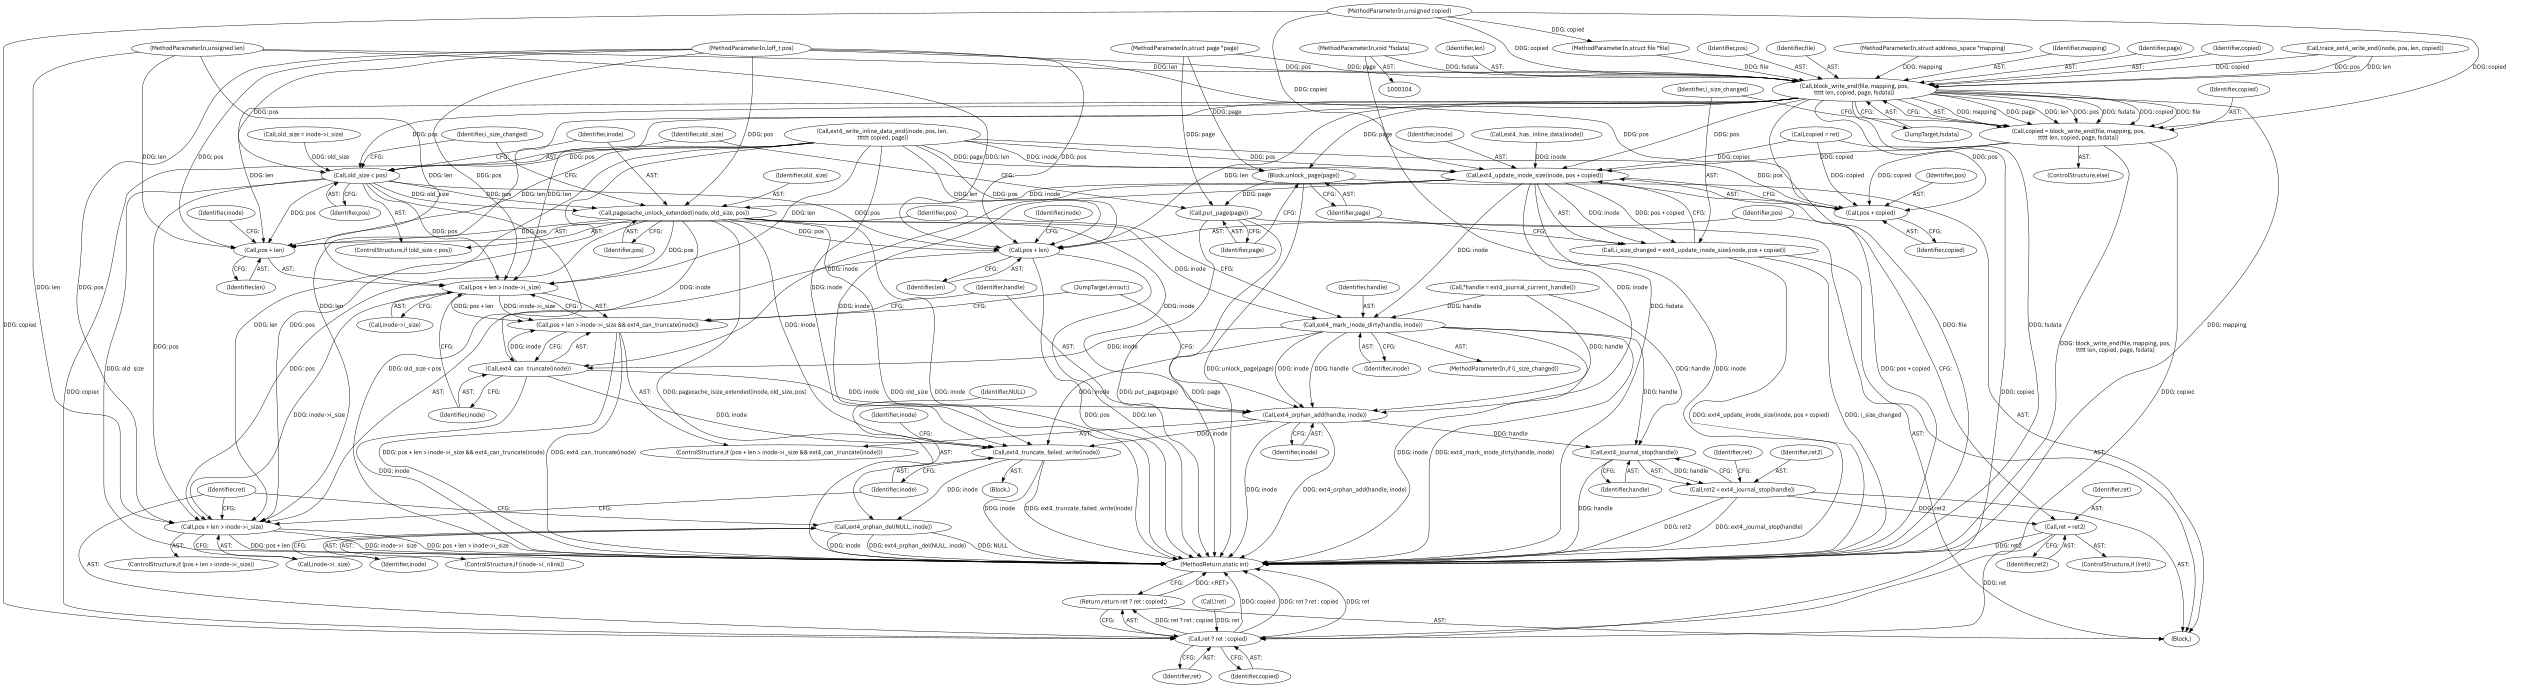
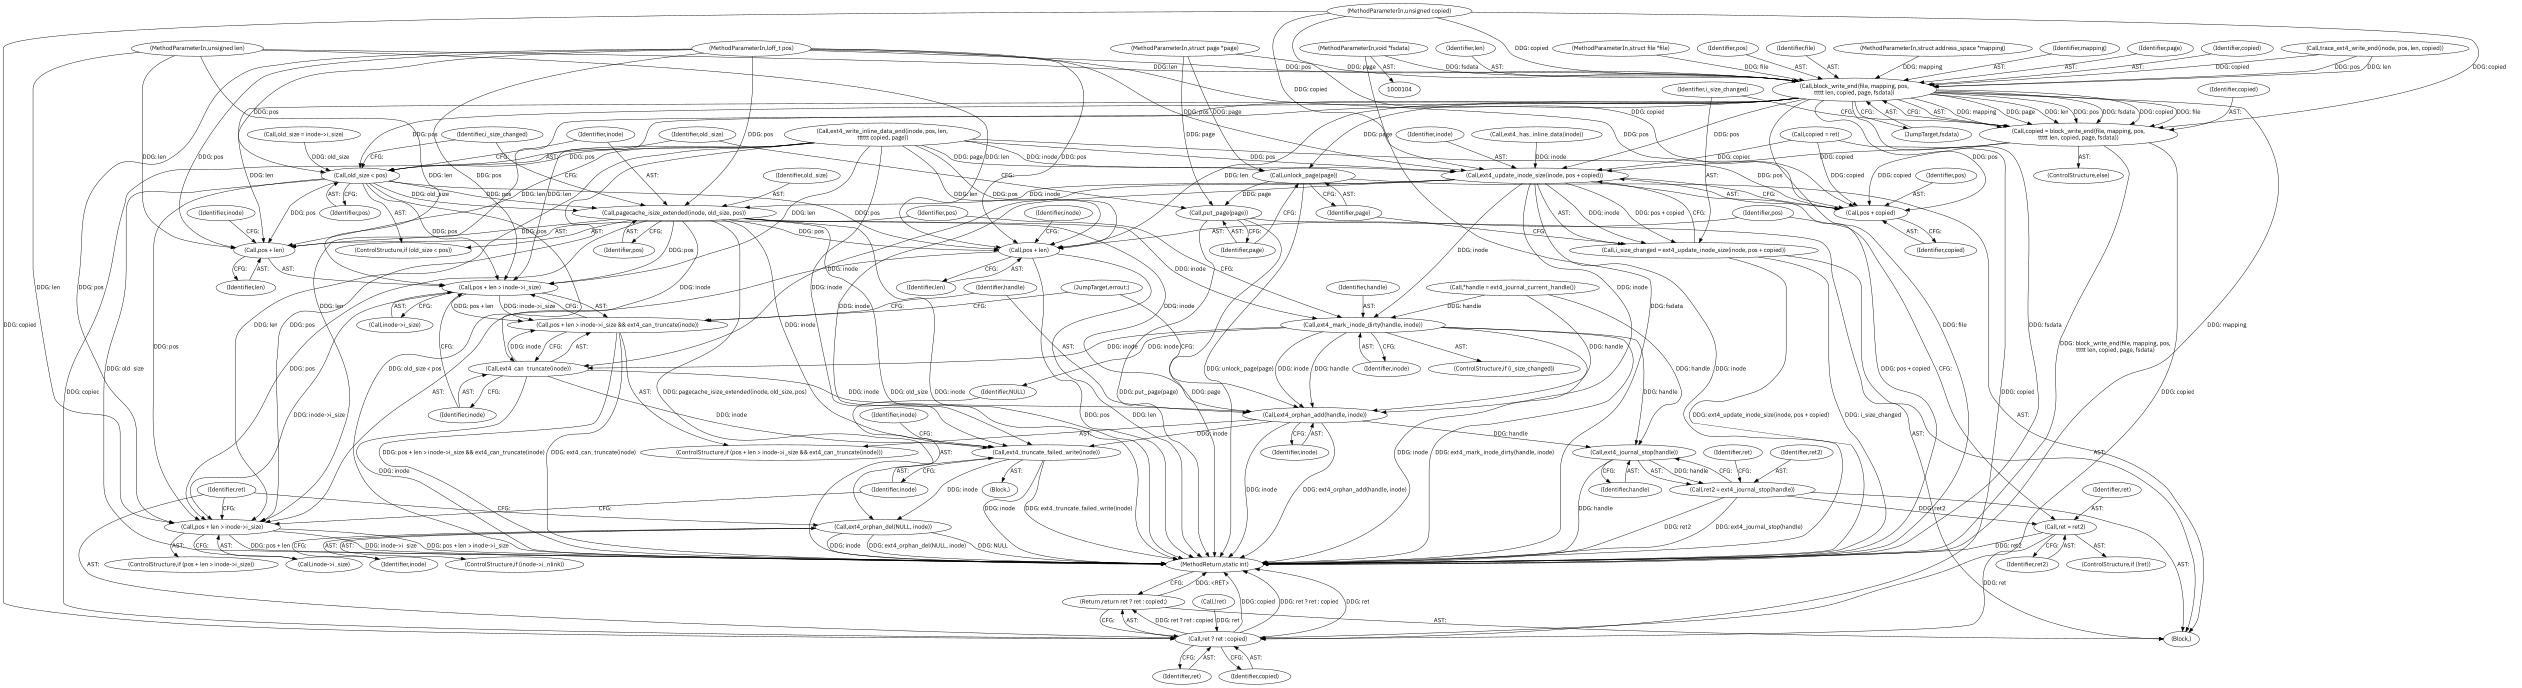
(1518, 27) -> (1612, 111)
none -> (1138, 93)
(1304, 176) -> (1304, 176)
(674, 213) -> (674, 213)
(1168, 360) -> (1151, 340)
(1504, 369) -> (1504, 369)
